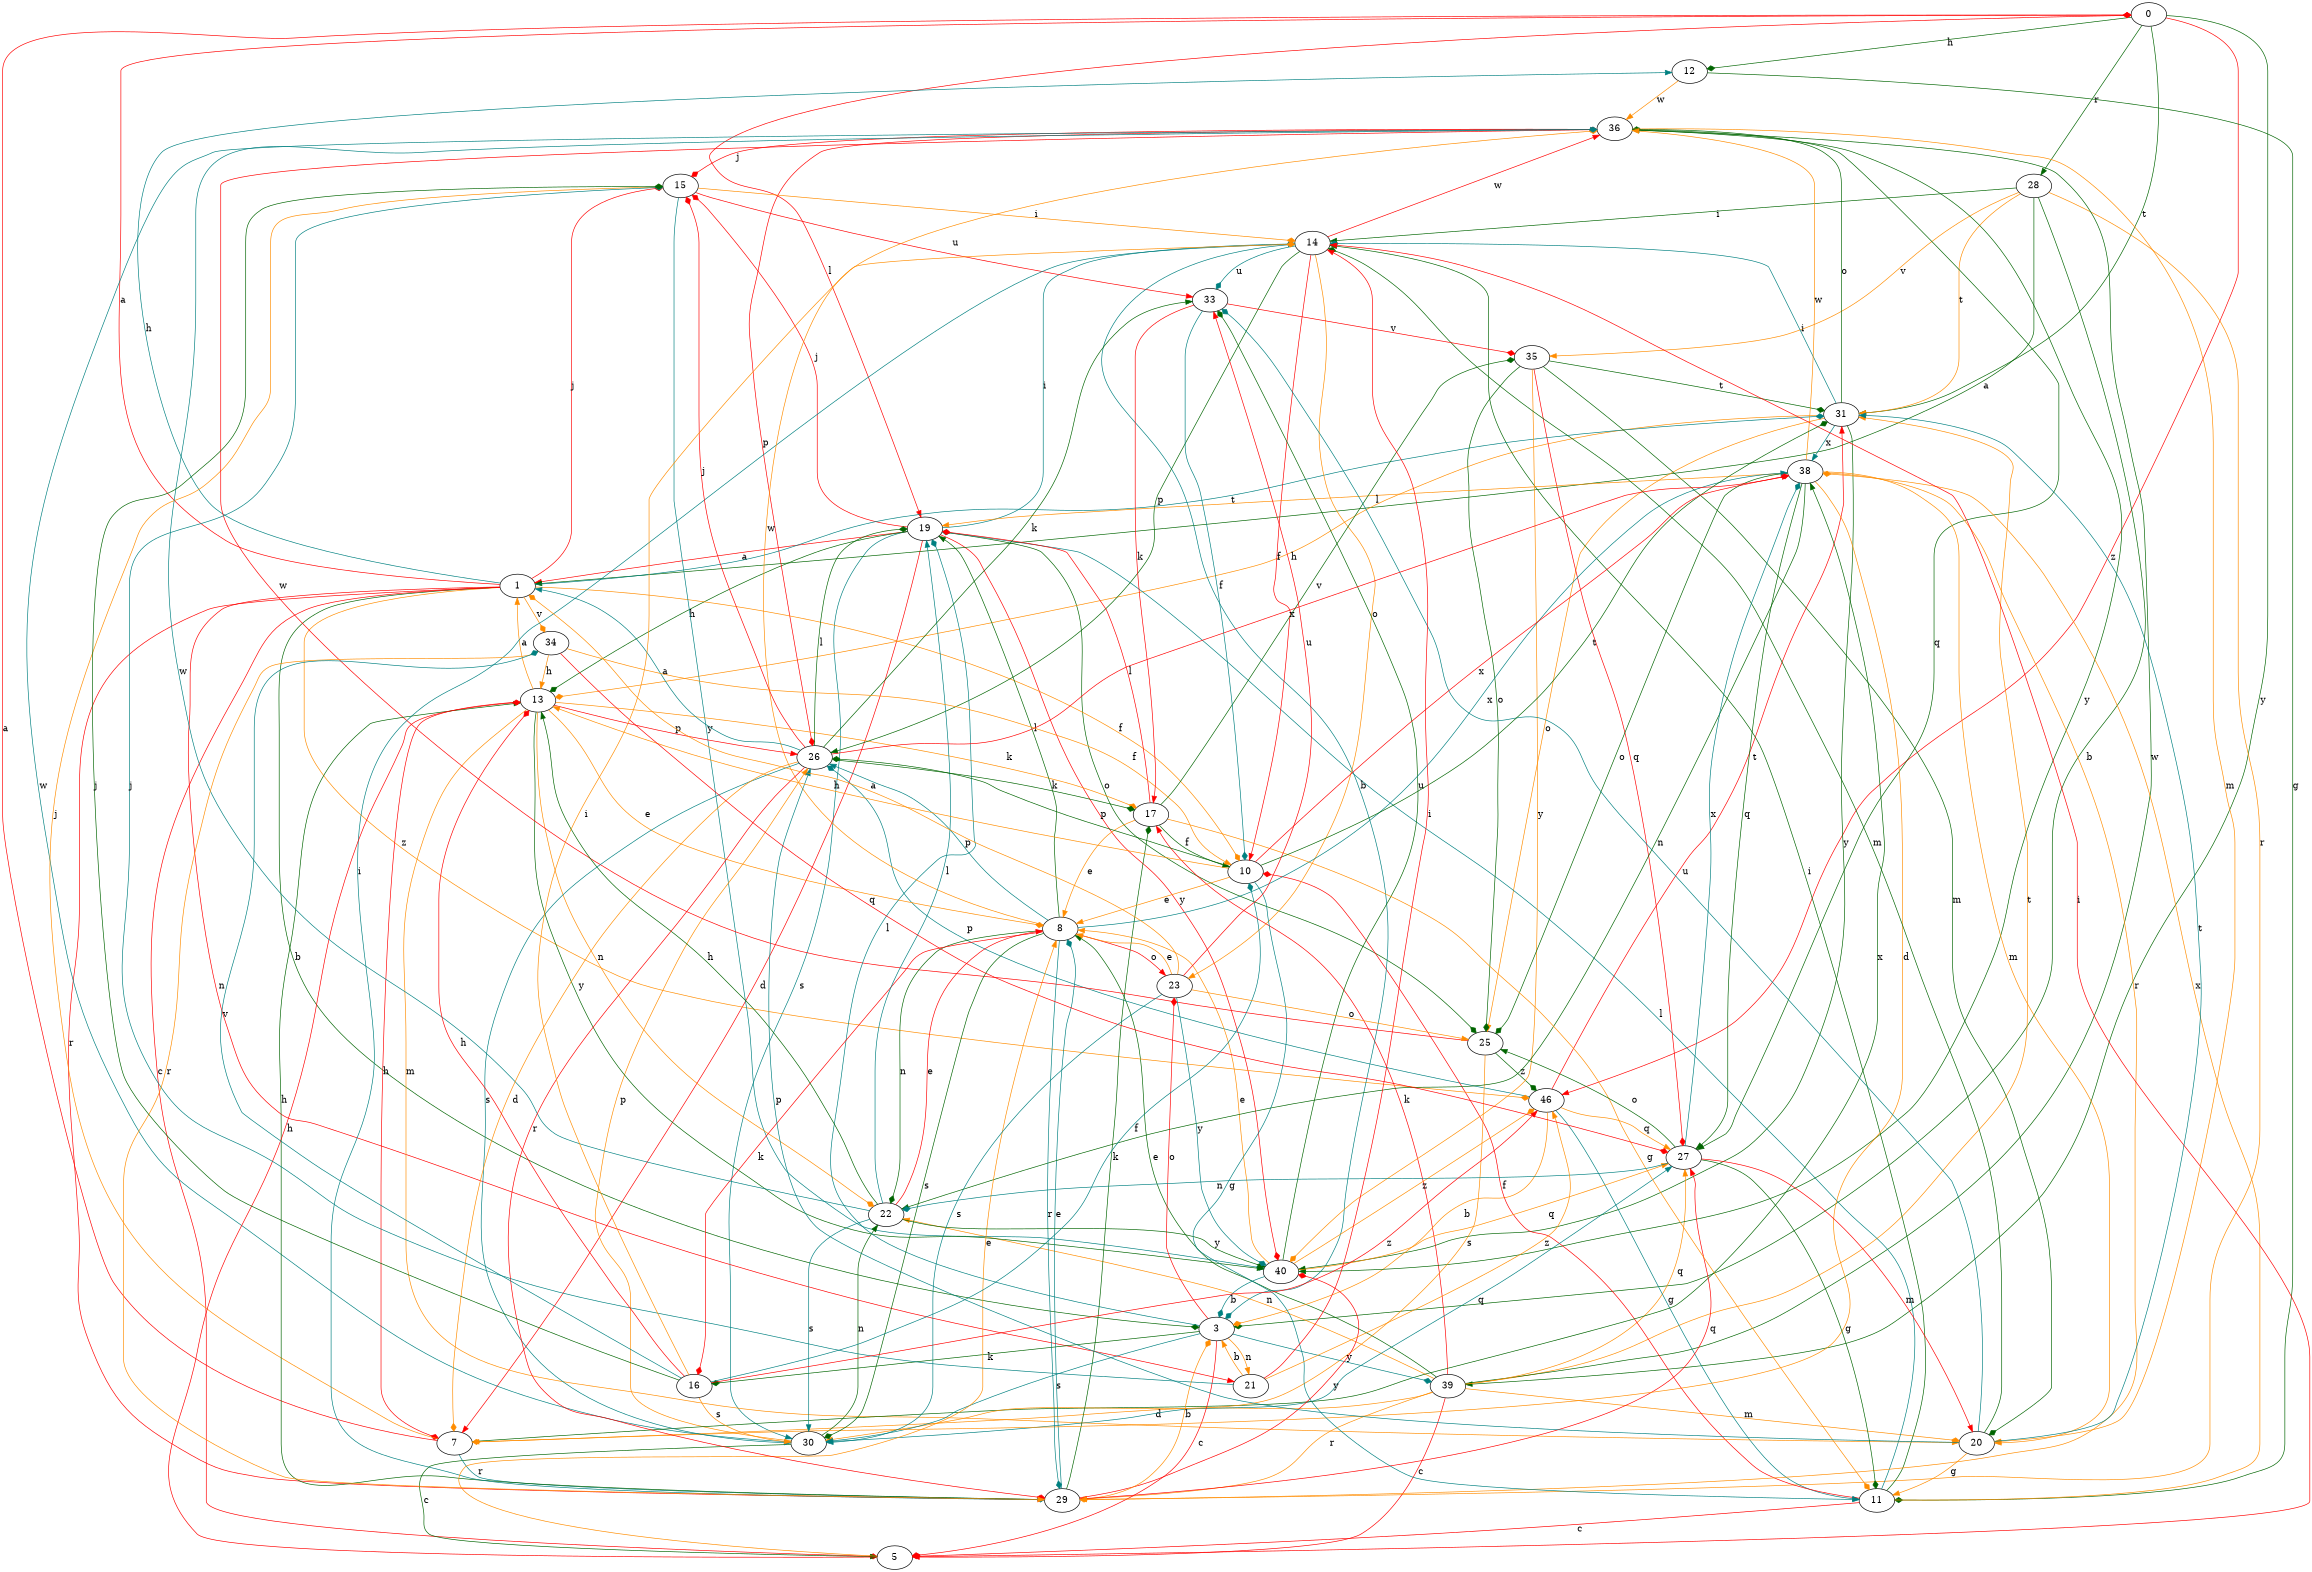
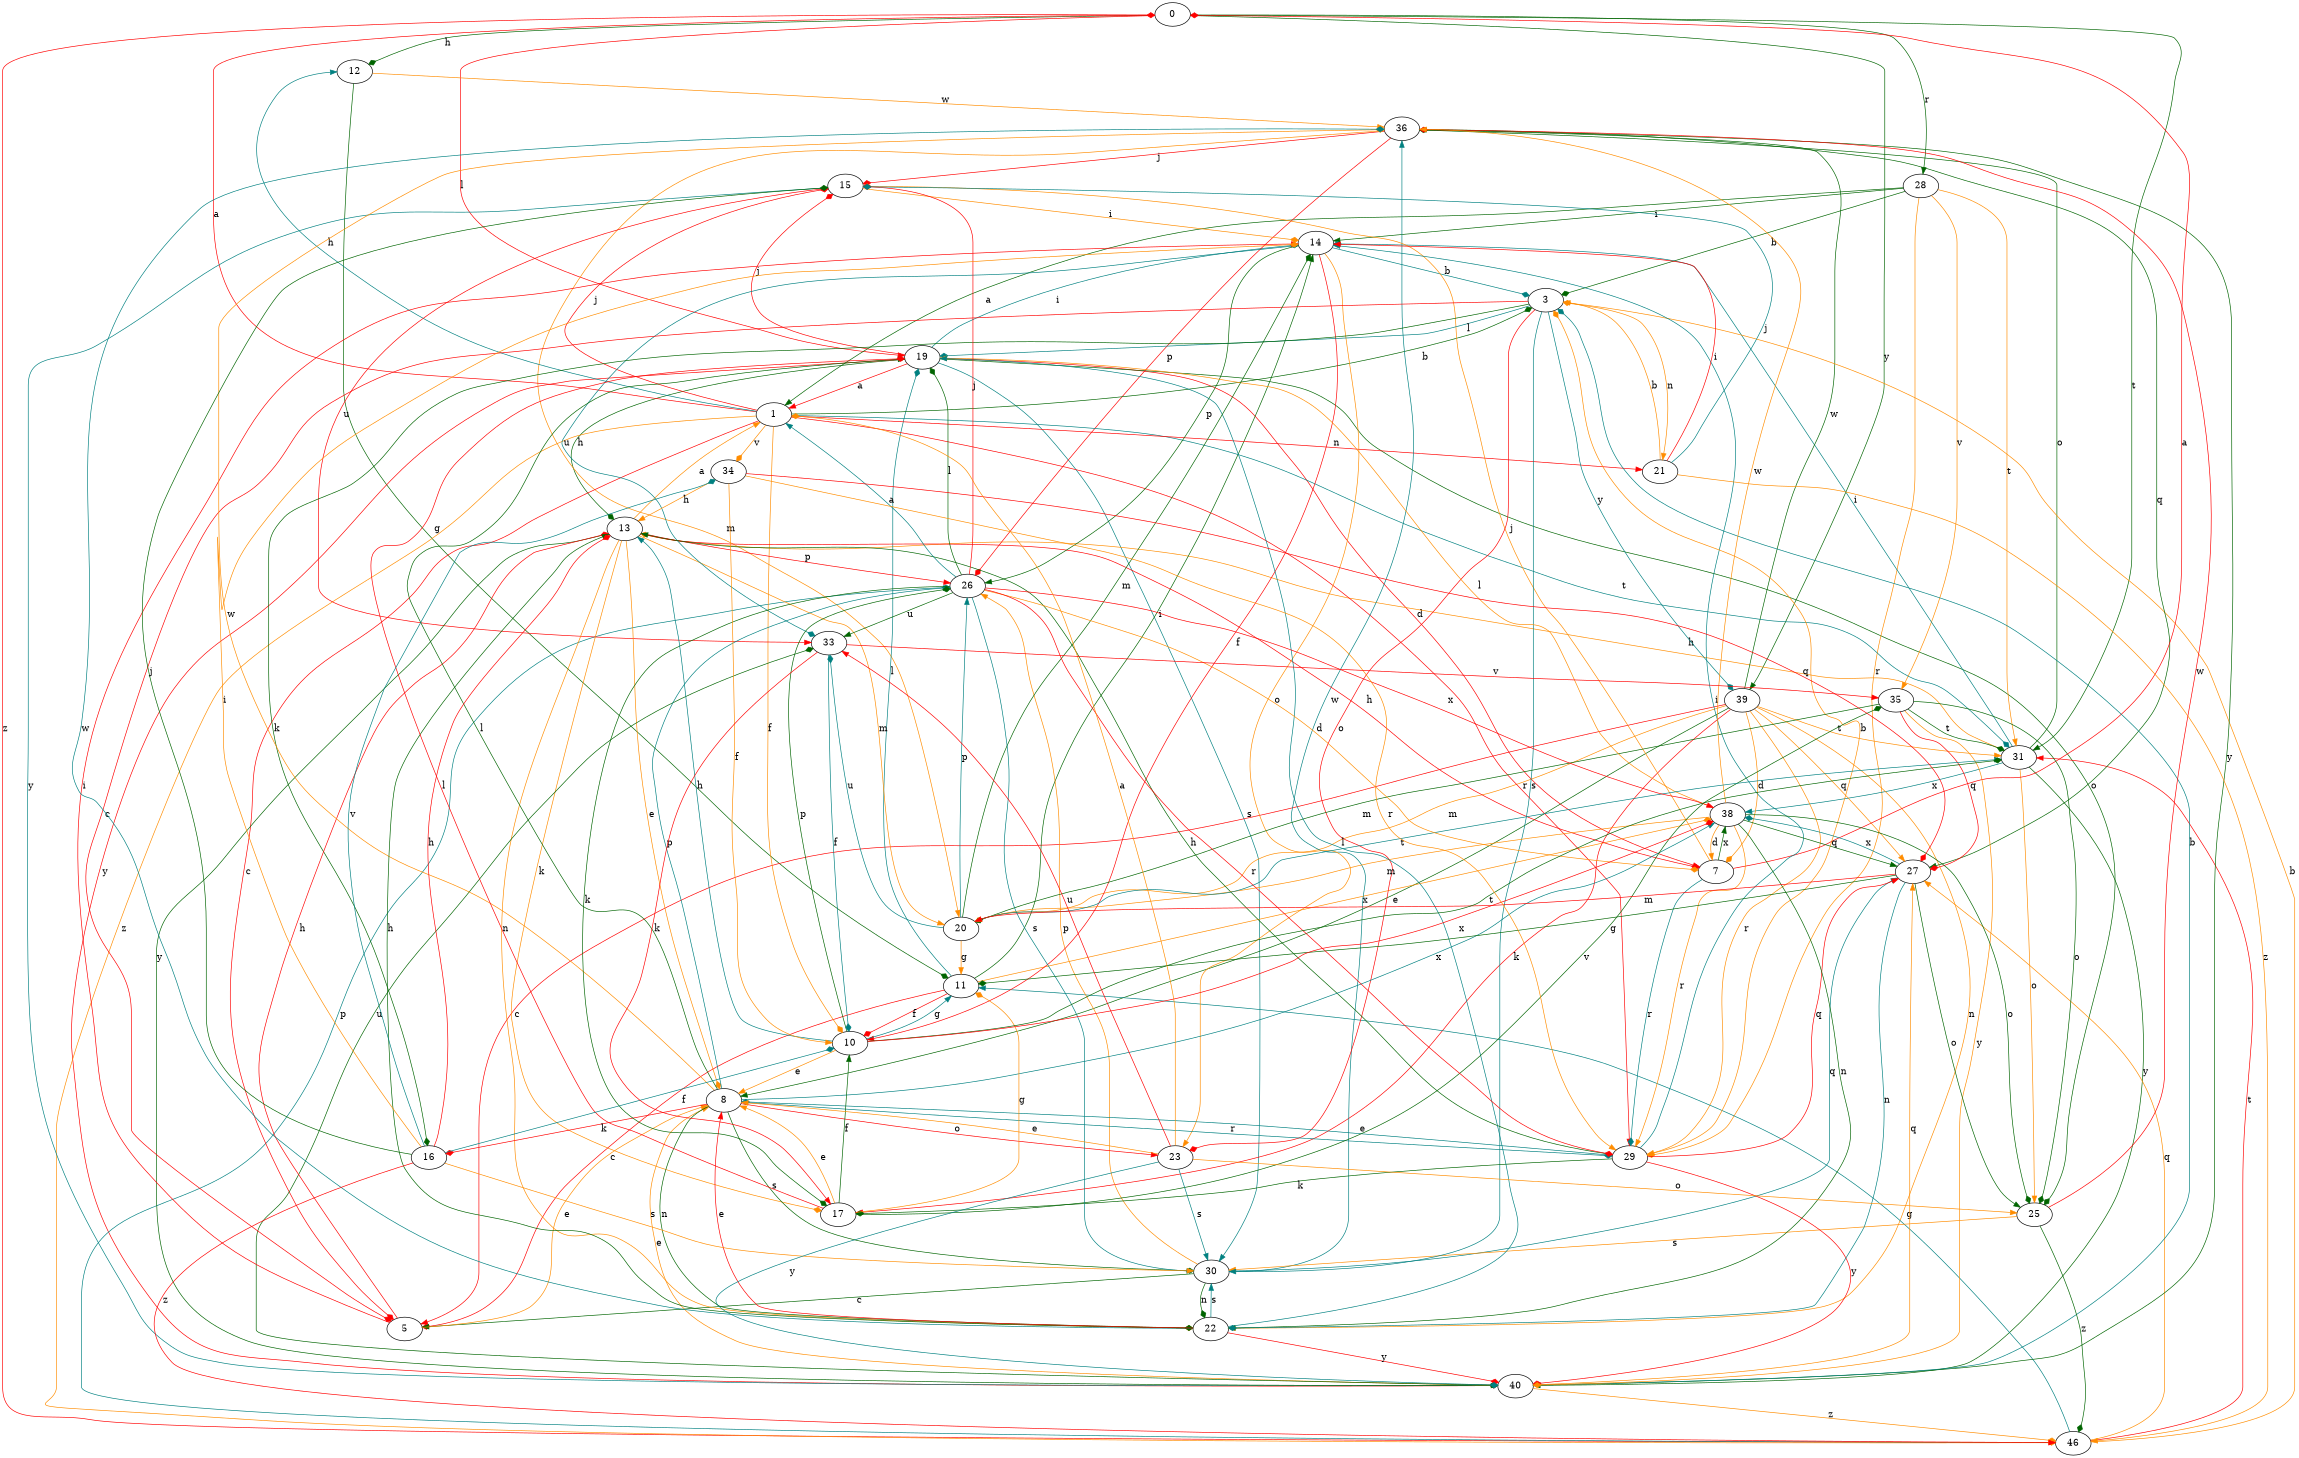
(1460, 187) -> none
(1367, 328) -> (1385, 672)
(1034, 529) -> (911, 615)
(873, 800) -> (701, 825)
(1083, 1229) -> (1359, 1357)
(858, 1338) -> (1201, 1296)
